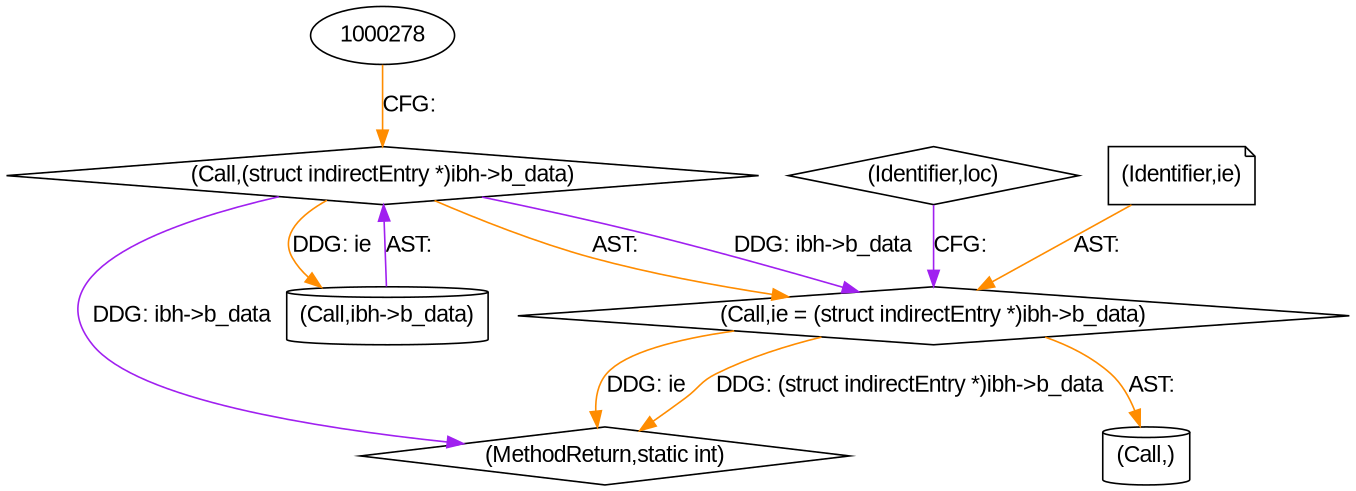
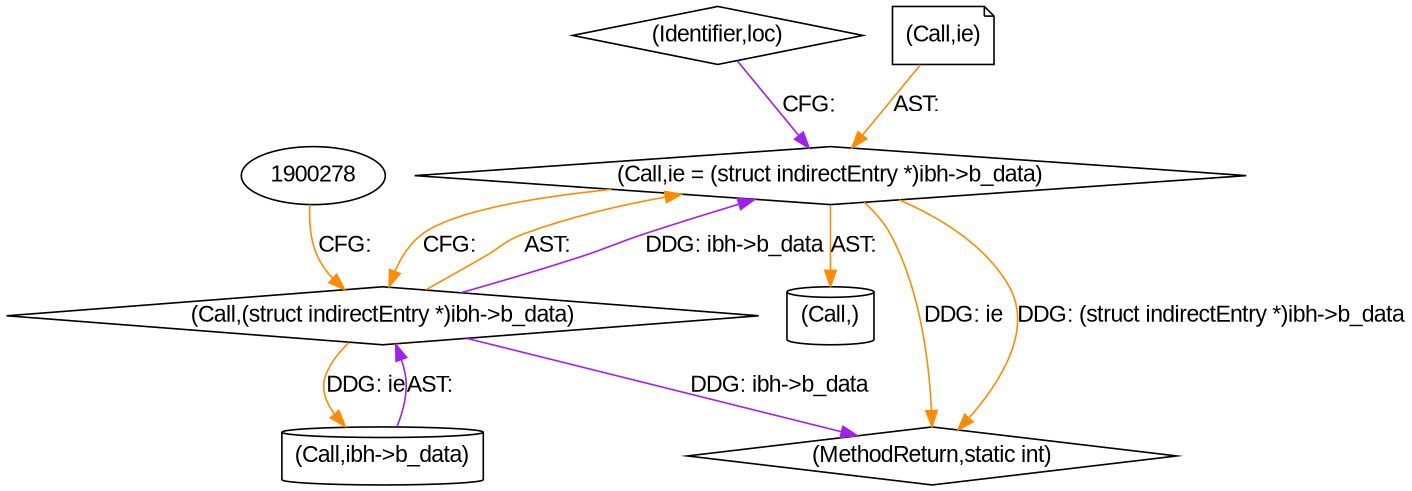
(383, 35) -> (313, 176)
(1182, 176) -> (943, 35)
none -> (492, 208)
